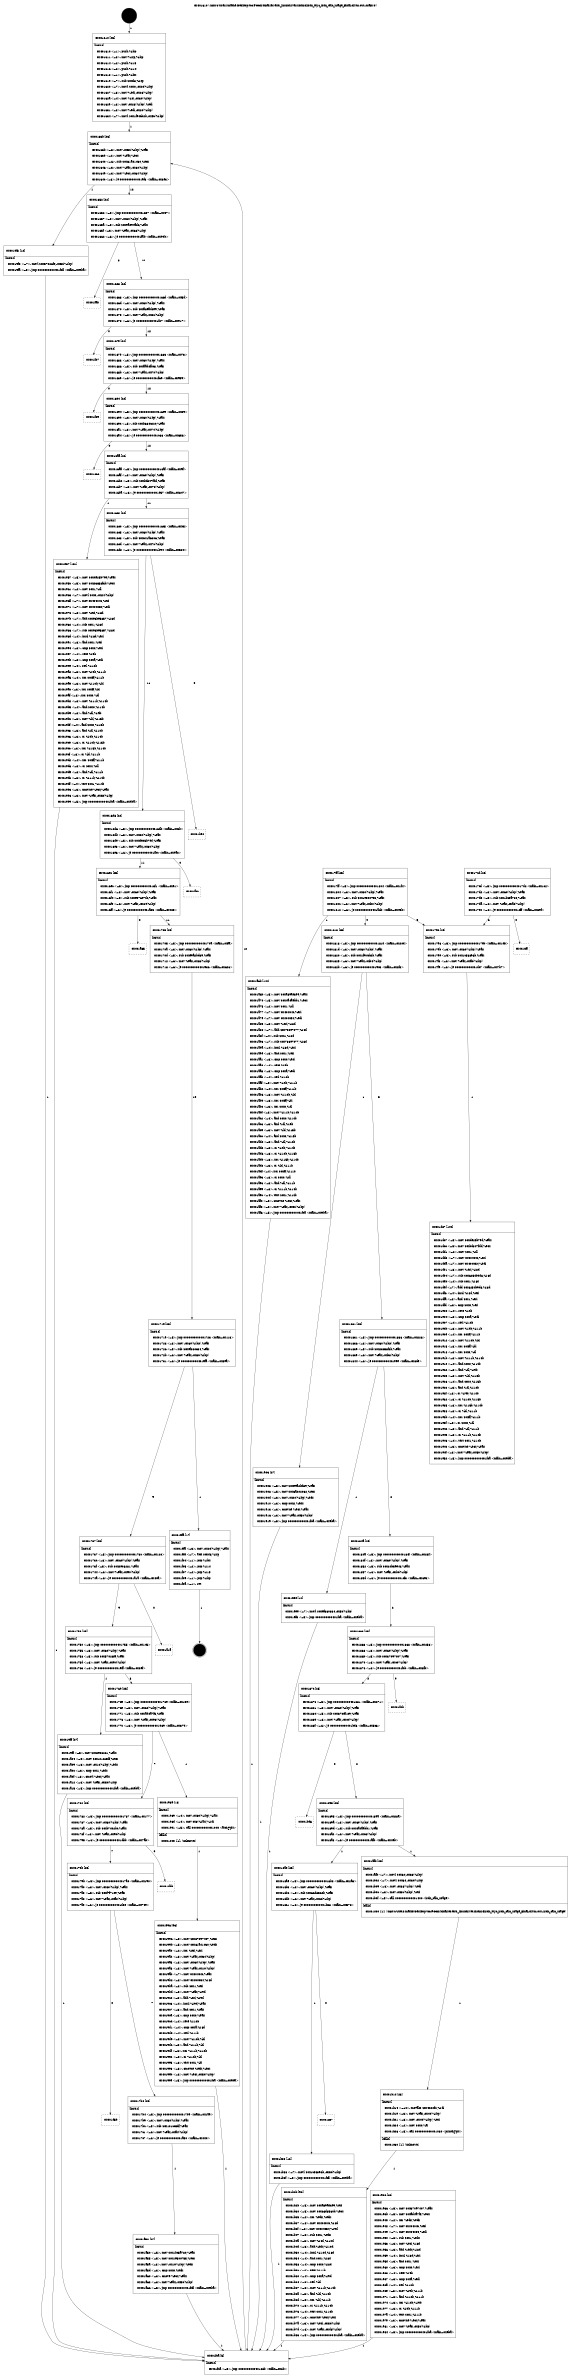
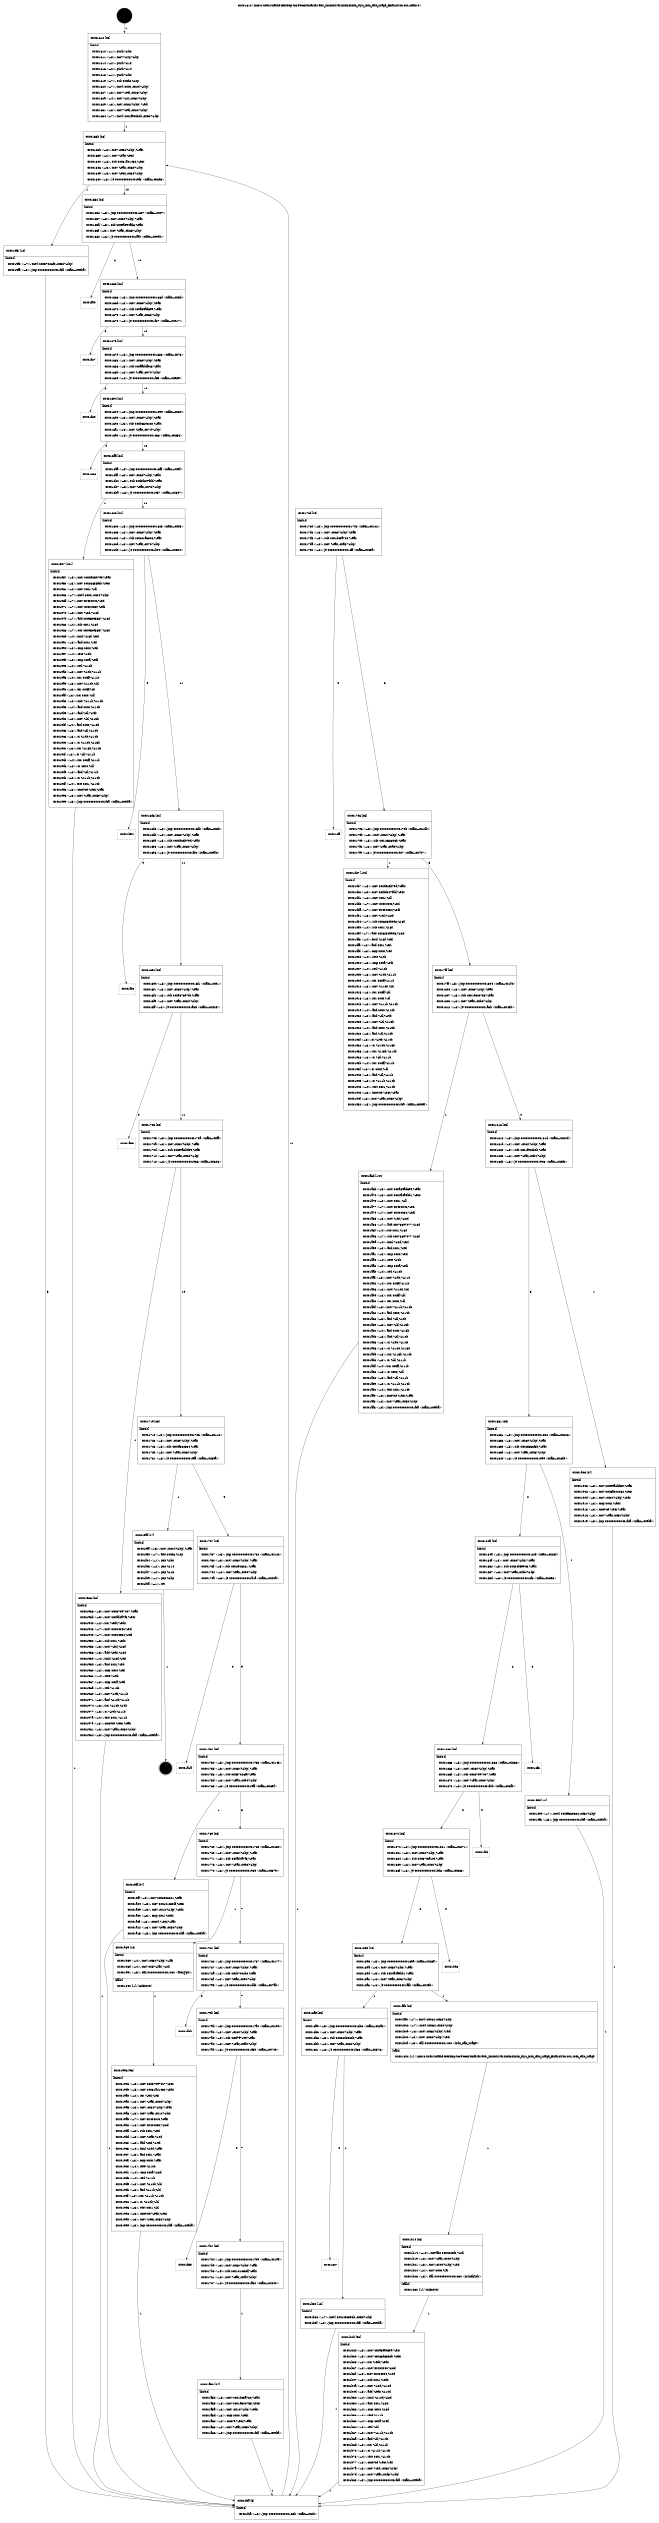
(415, 920) -> (452, 908)
(47, 1097) -> (47, 1292)
none -> (138, 1378)
none -> (533, 1768)
